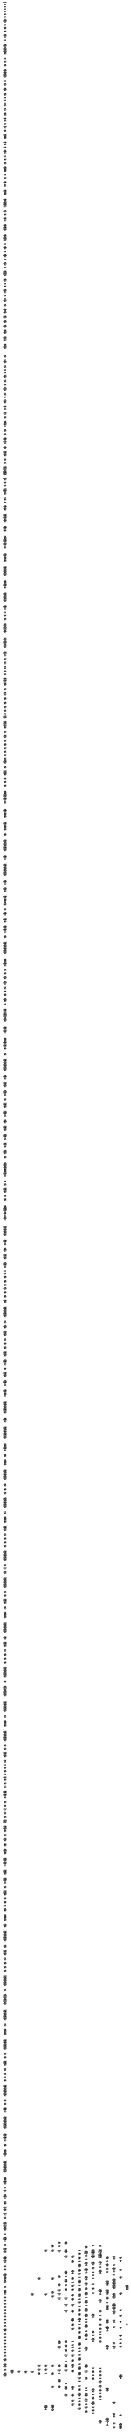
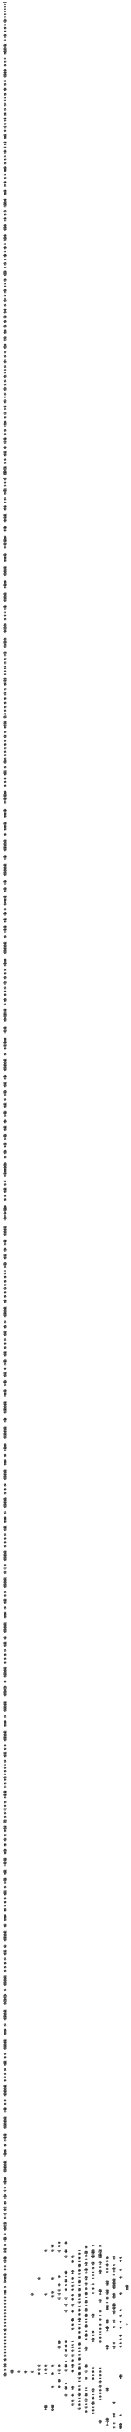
none -> (5, 352)
